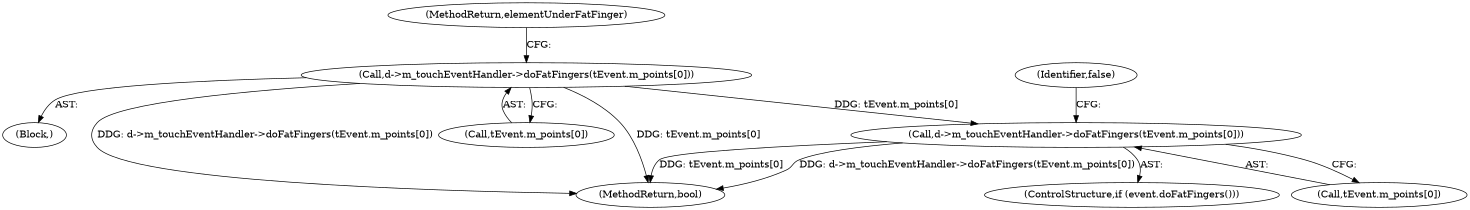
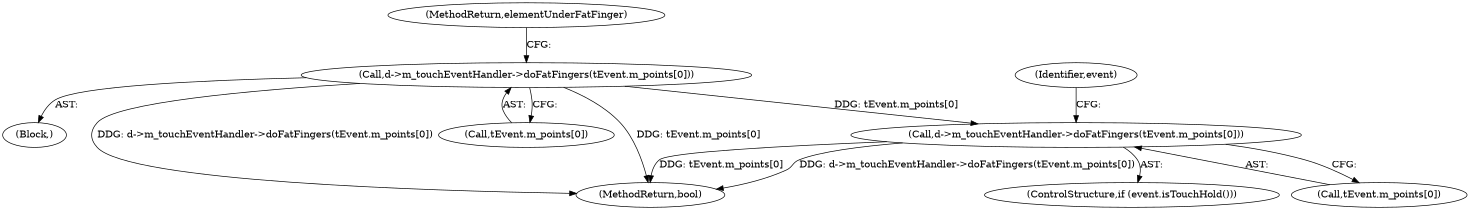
(1076, 75) -> (1076, 75)
(1132, 195) -> (1132, 195)
